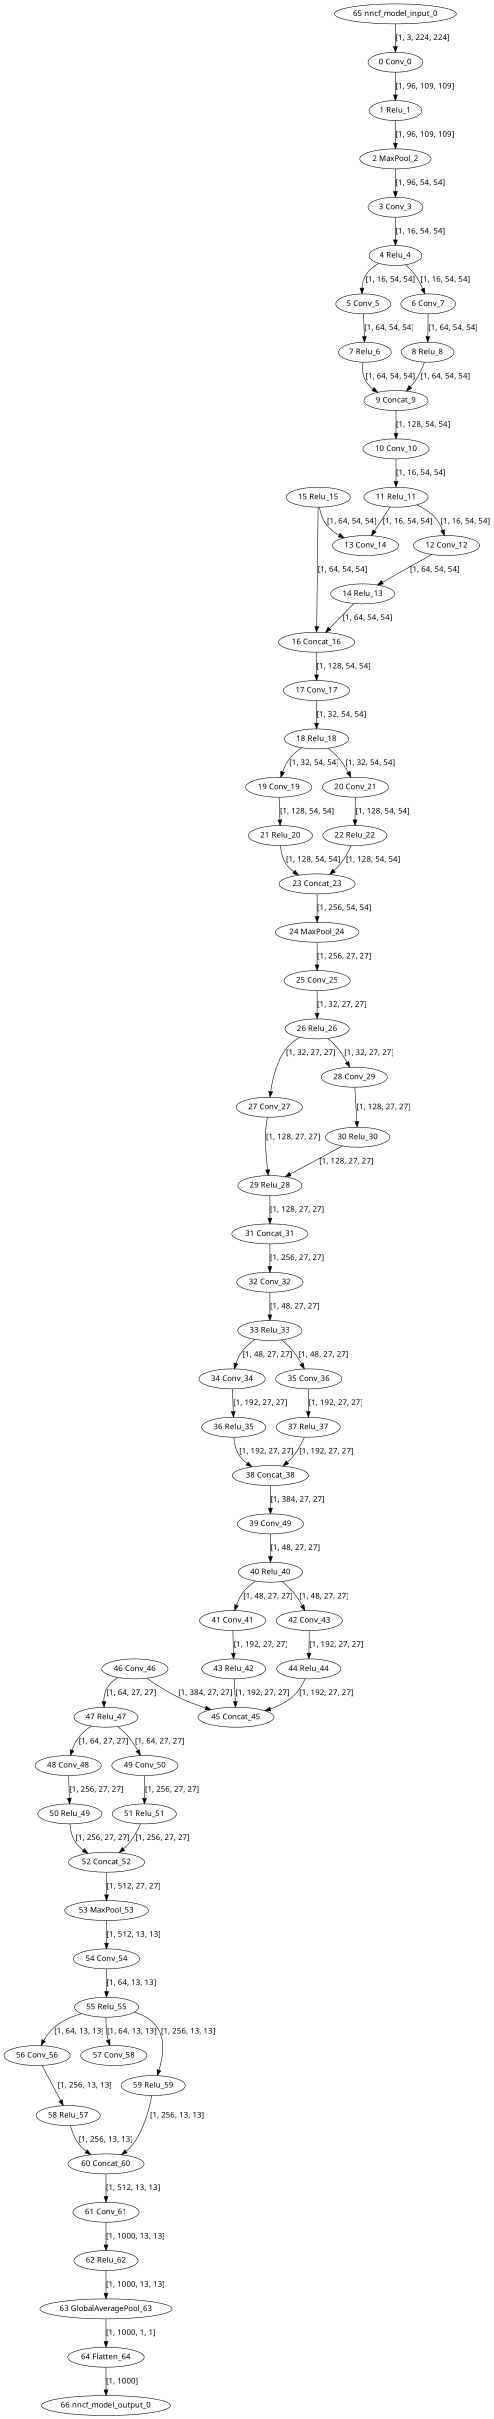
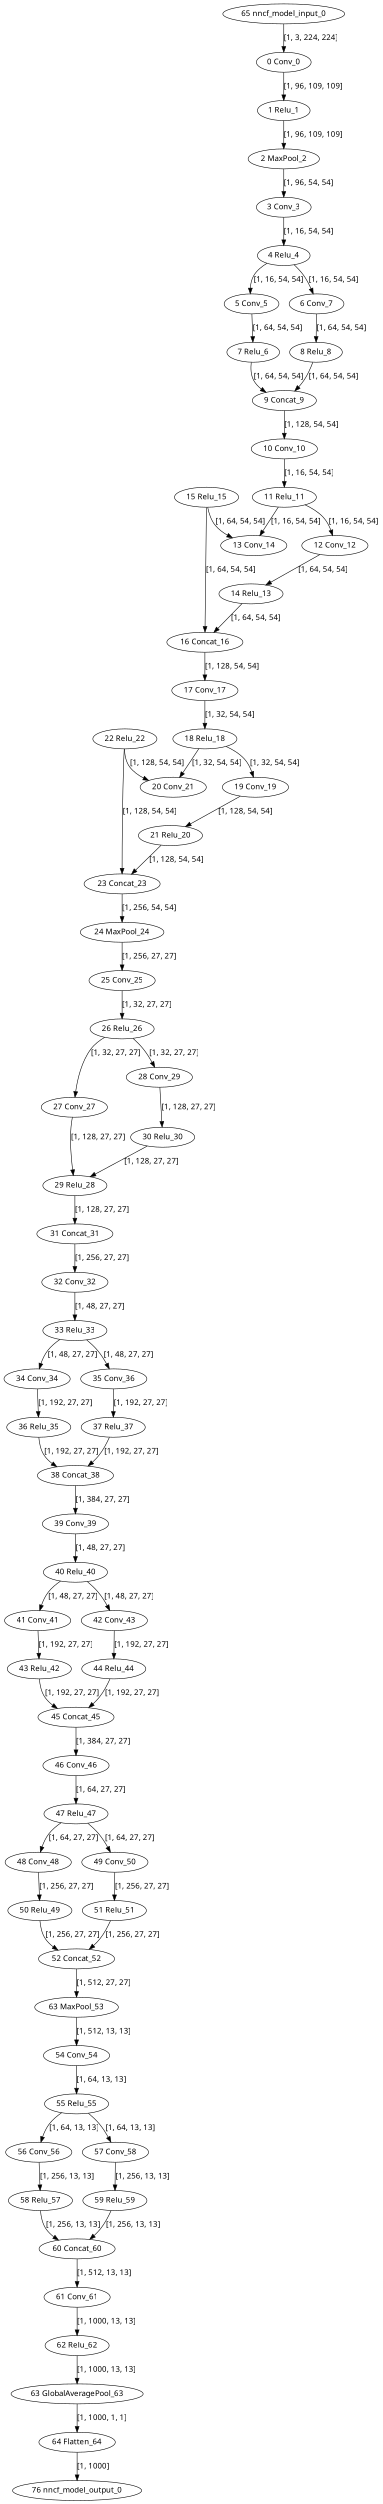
(355, 809) -> (129, 767)
(270, 1524) -> (75, 1524)
(175, 1696) -> (76, 1739)
(107, 1911) -> (77, 2007)
(161, 2035) -> (115, 2174)
(106, 2406) -> (77, 2491)
